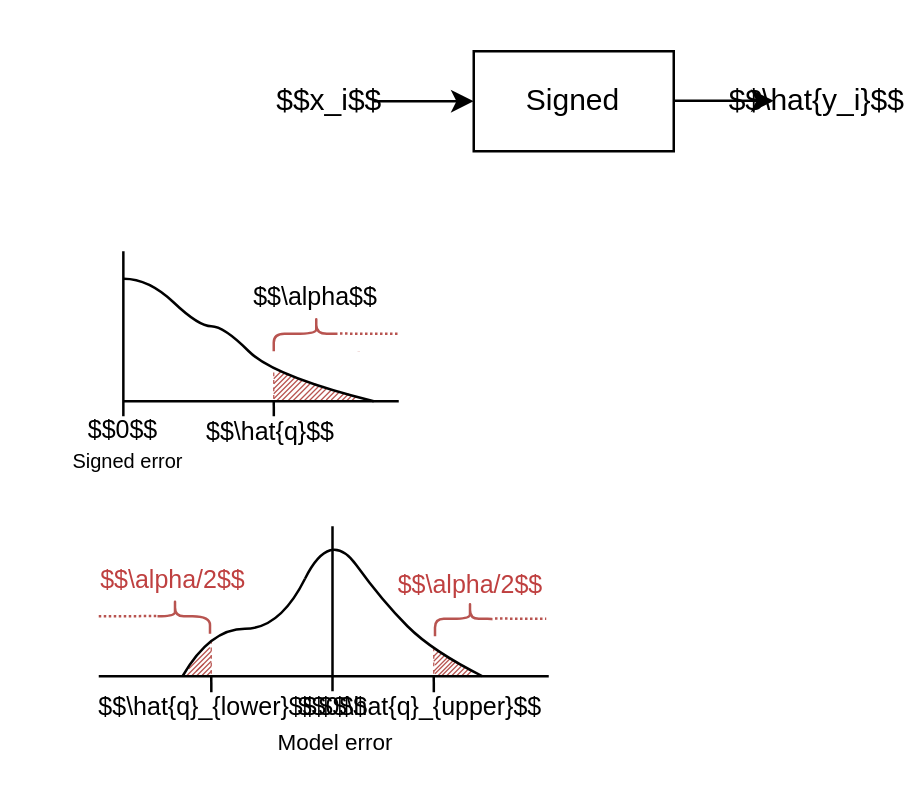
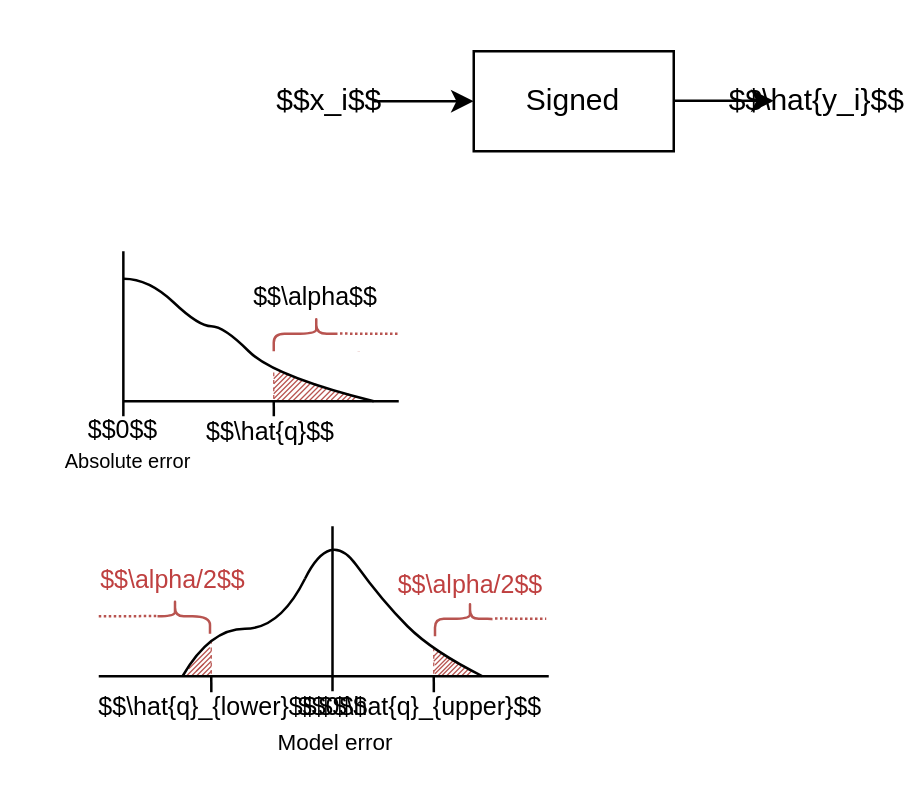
(129, 459) -> (129, 459)
